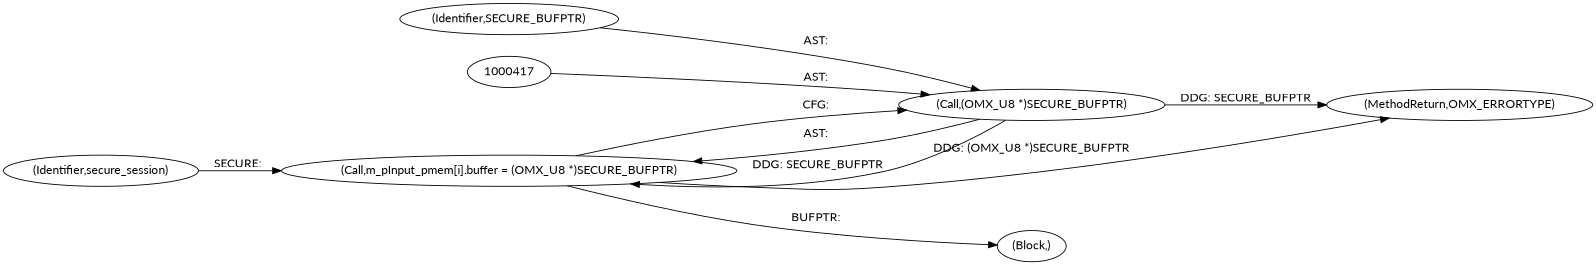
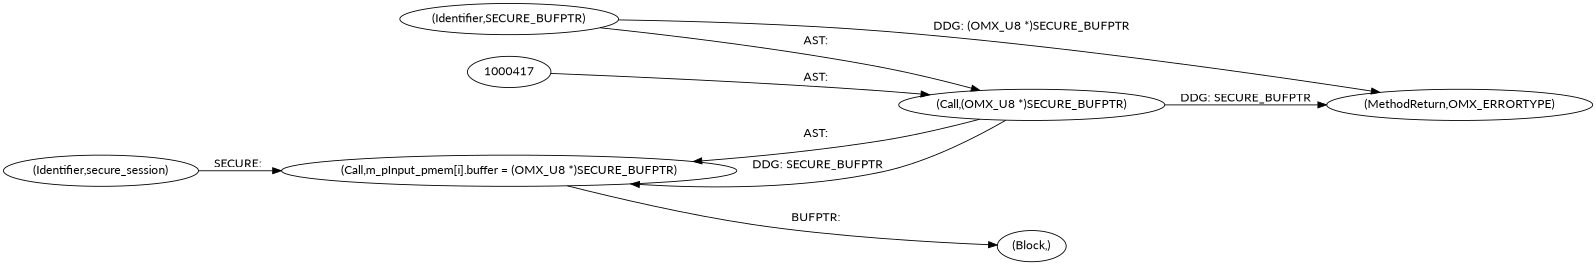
(736, 126) -> none
(1021, 174) -> (996, 42)
